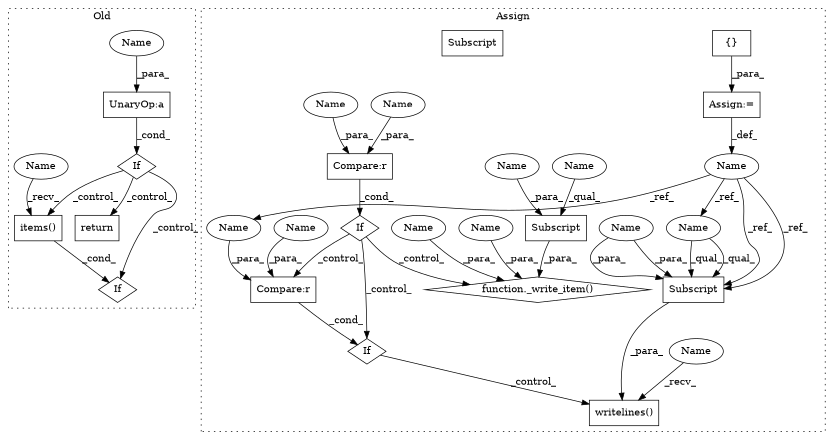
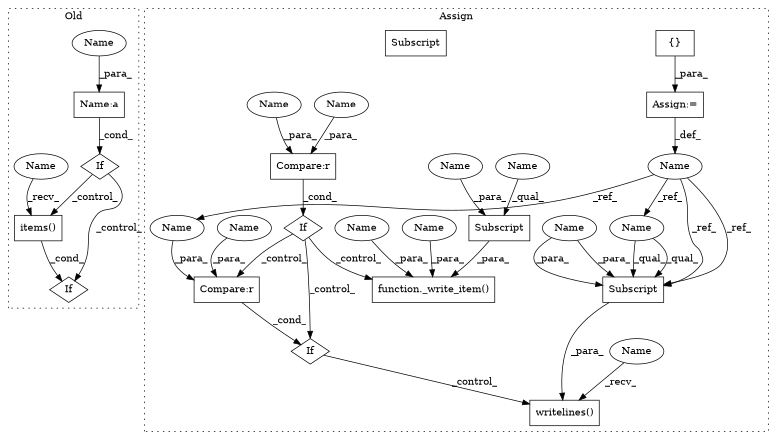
(137, 105) -> (99, 105)
(97, 228) -> none
(538, 290) -> (434, 290)
